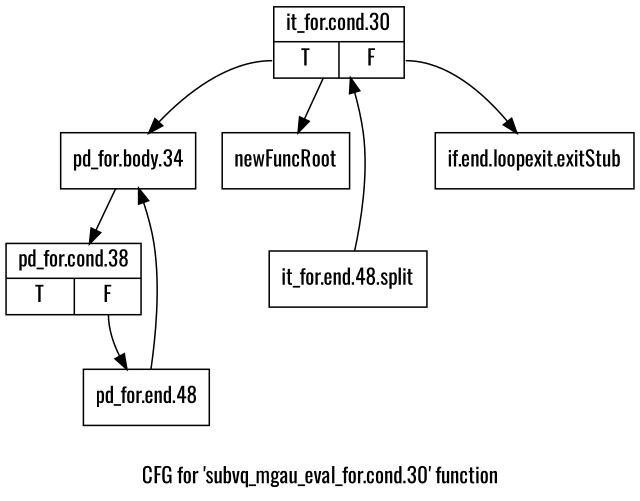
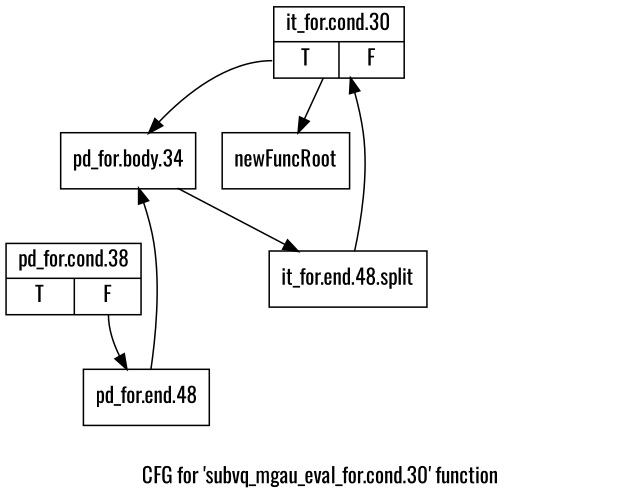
(535, 161) -> none
(106, 209) -> (231, 216)
